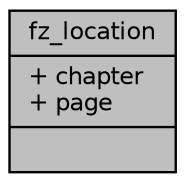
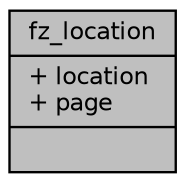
(87, 77) -> (89, 77)
